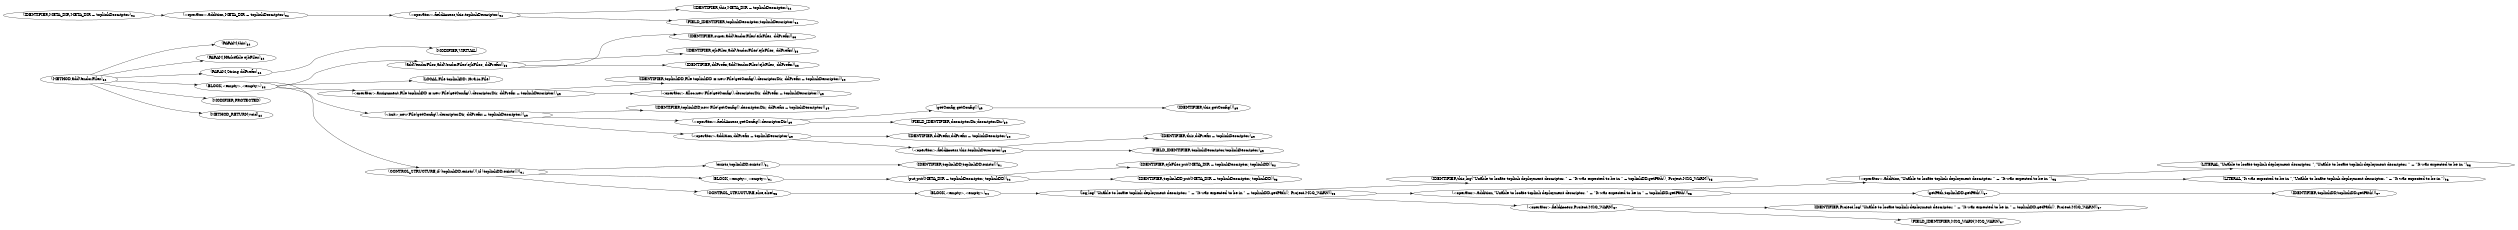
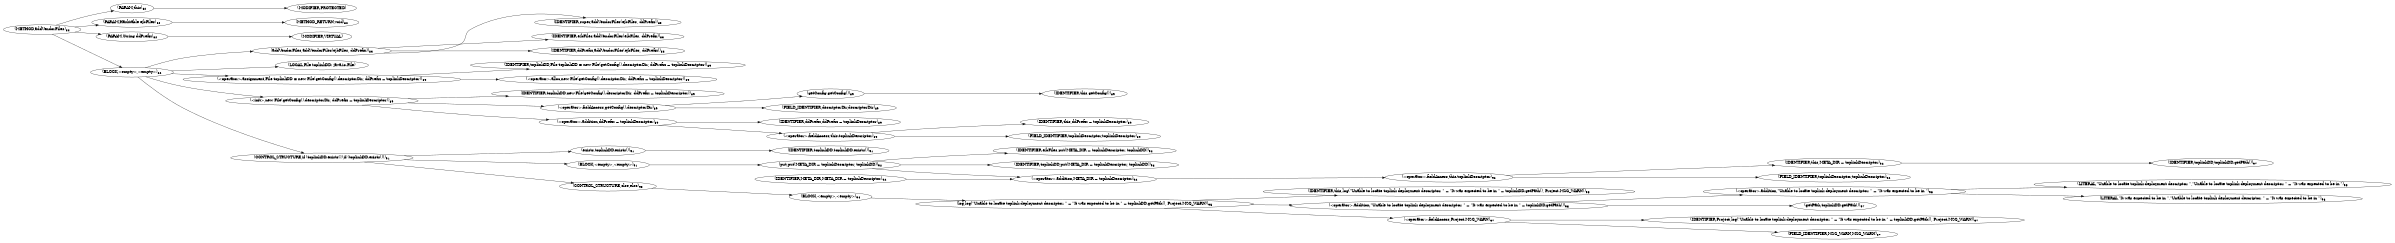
(152, 92) -> (219, 8)
(144, 103) -> (227, 22)
none -> (945, 174)
(2136, 193) -> (2025, 163)
